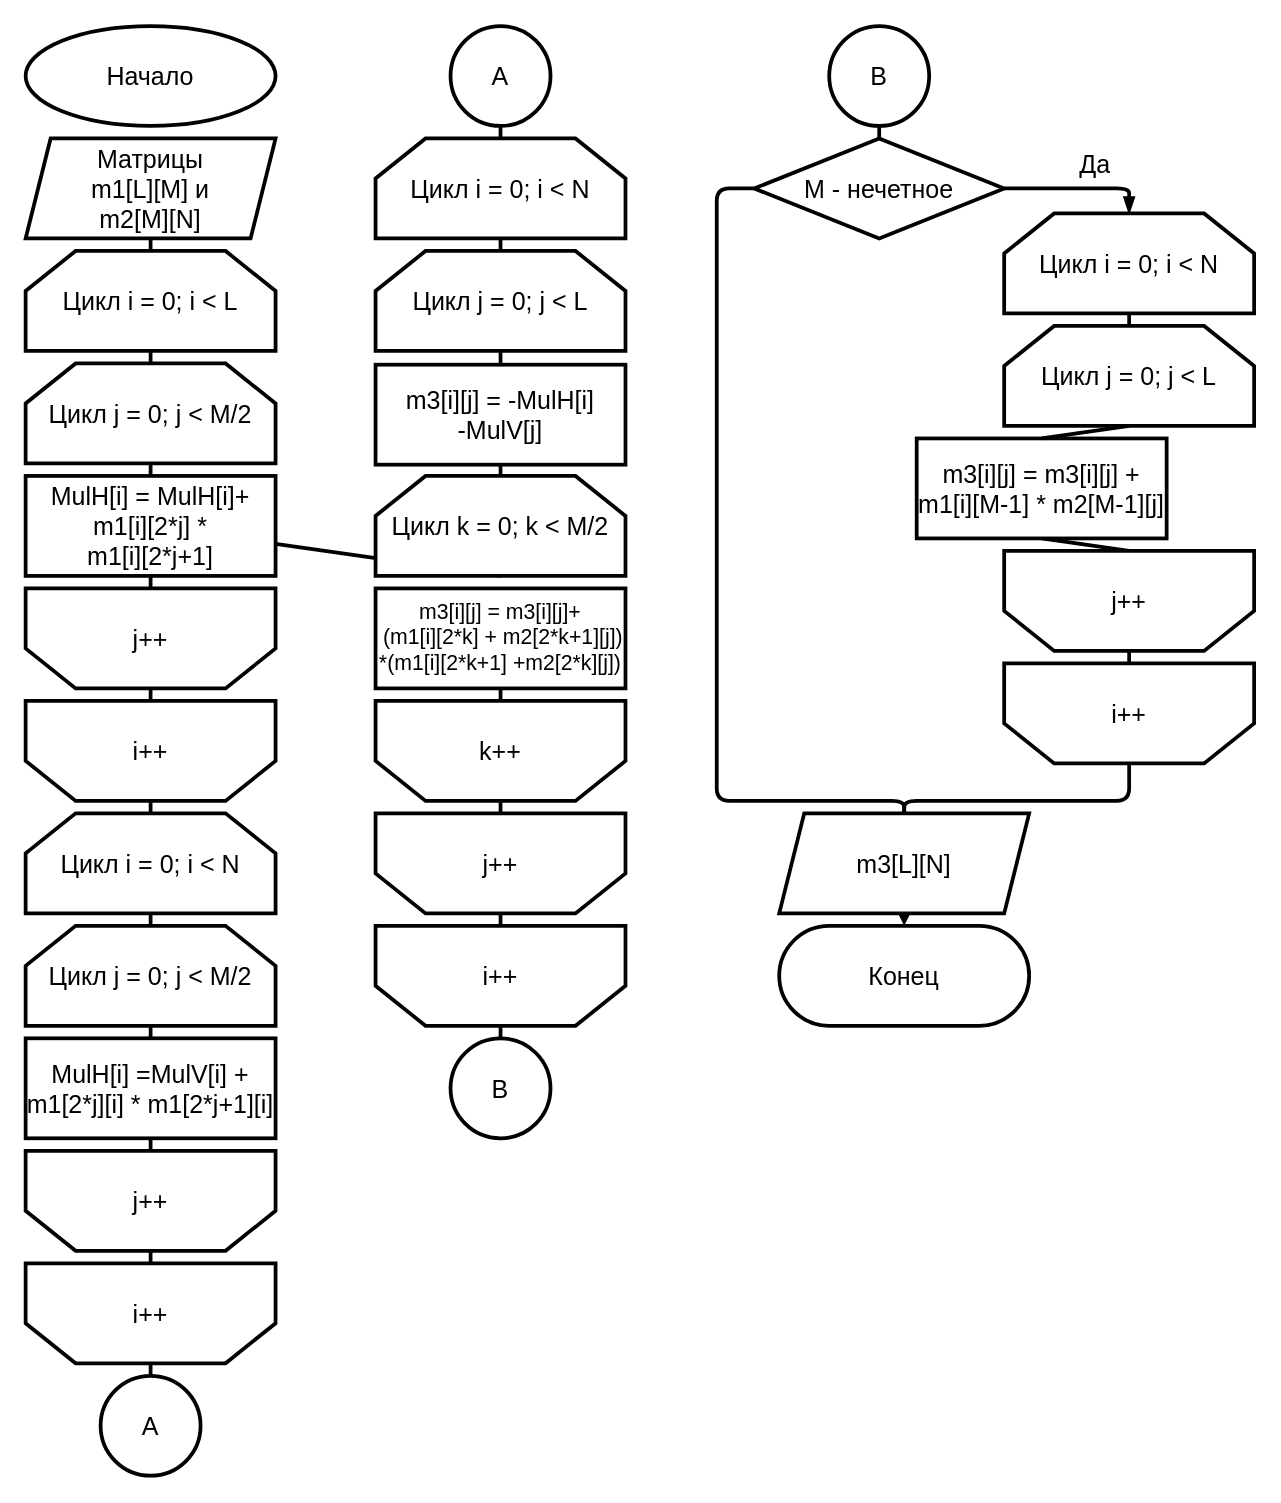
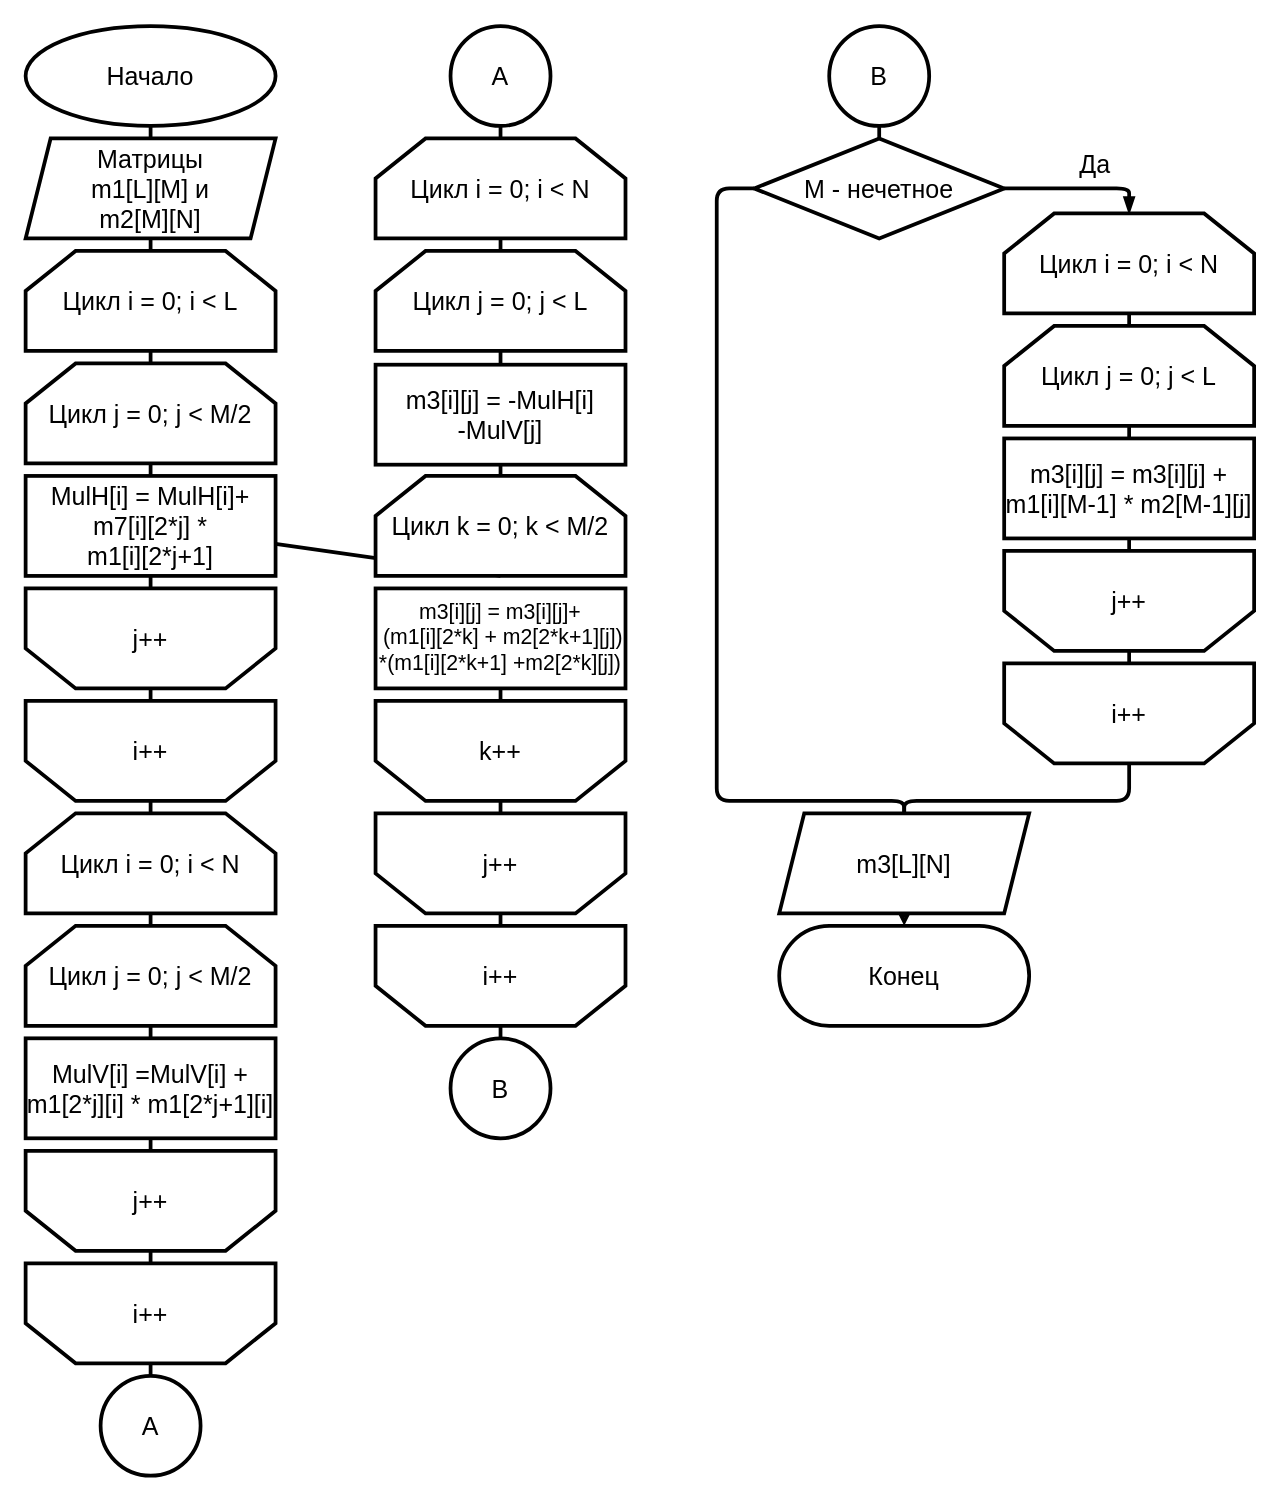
none -> (151, 131)
(1042, 488) -> (1129, 488)
(151, 526) -> (151, 526)
(151, 1088) -> (151, 1088)
